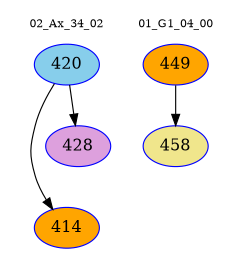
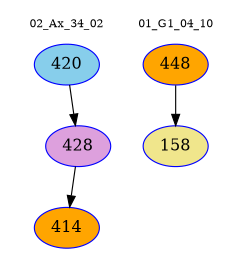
(176, 24) -> (176, 24)
(176, 65) -> (176, 65)
(32, 141) -> (73, 181)
(176, 146) -> (176, 146)
